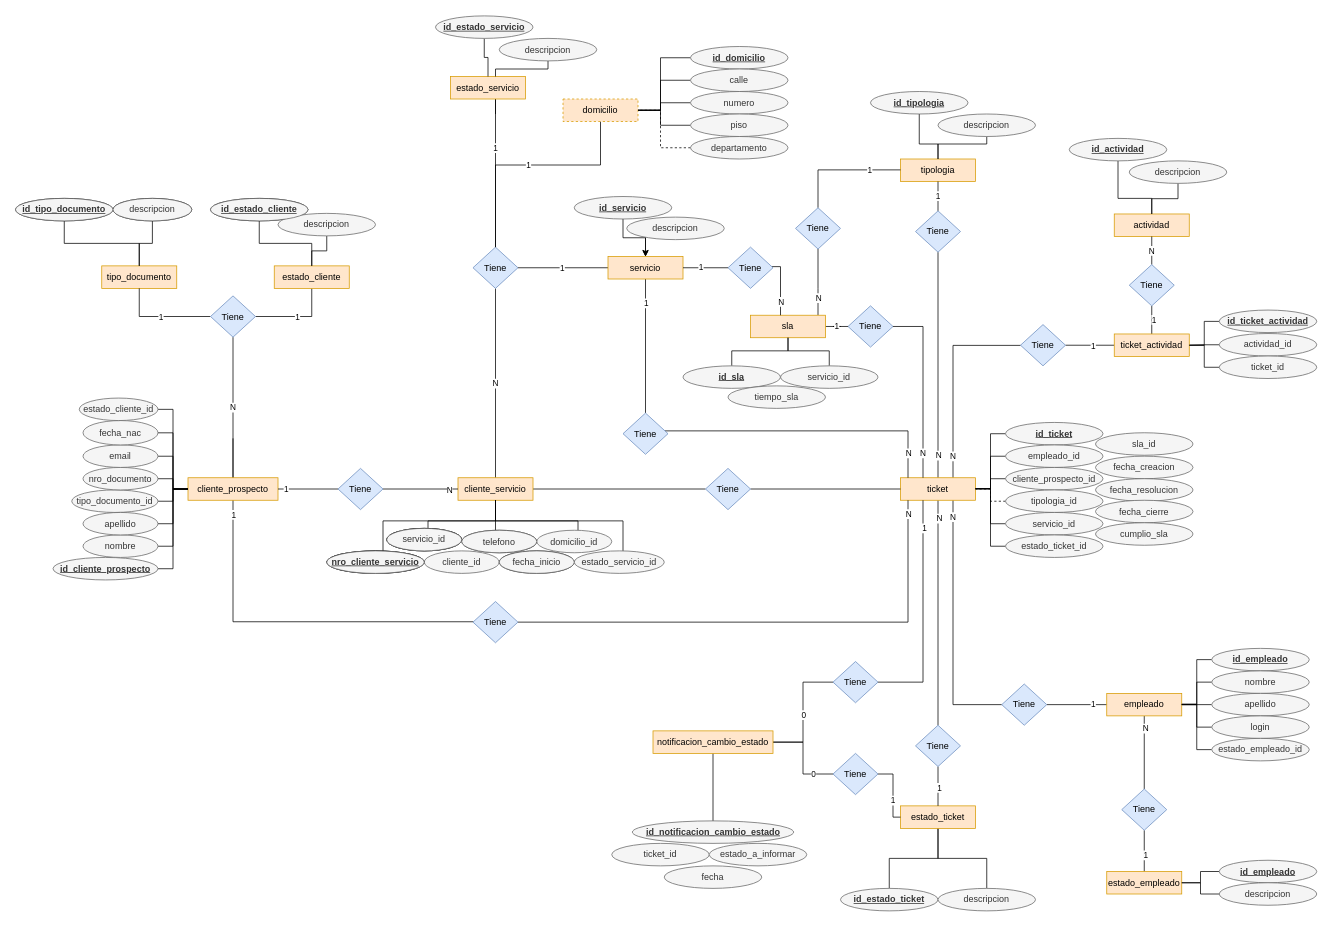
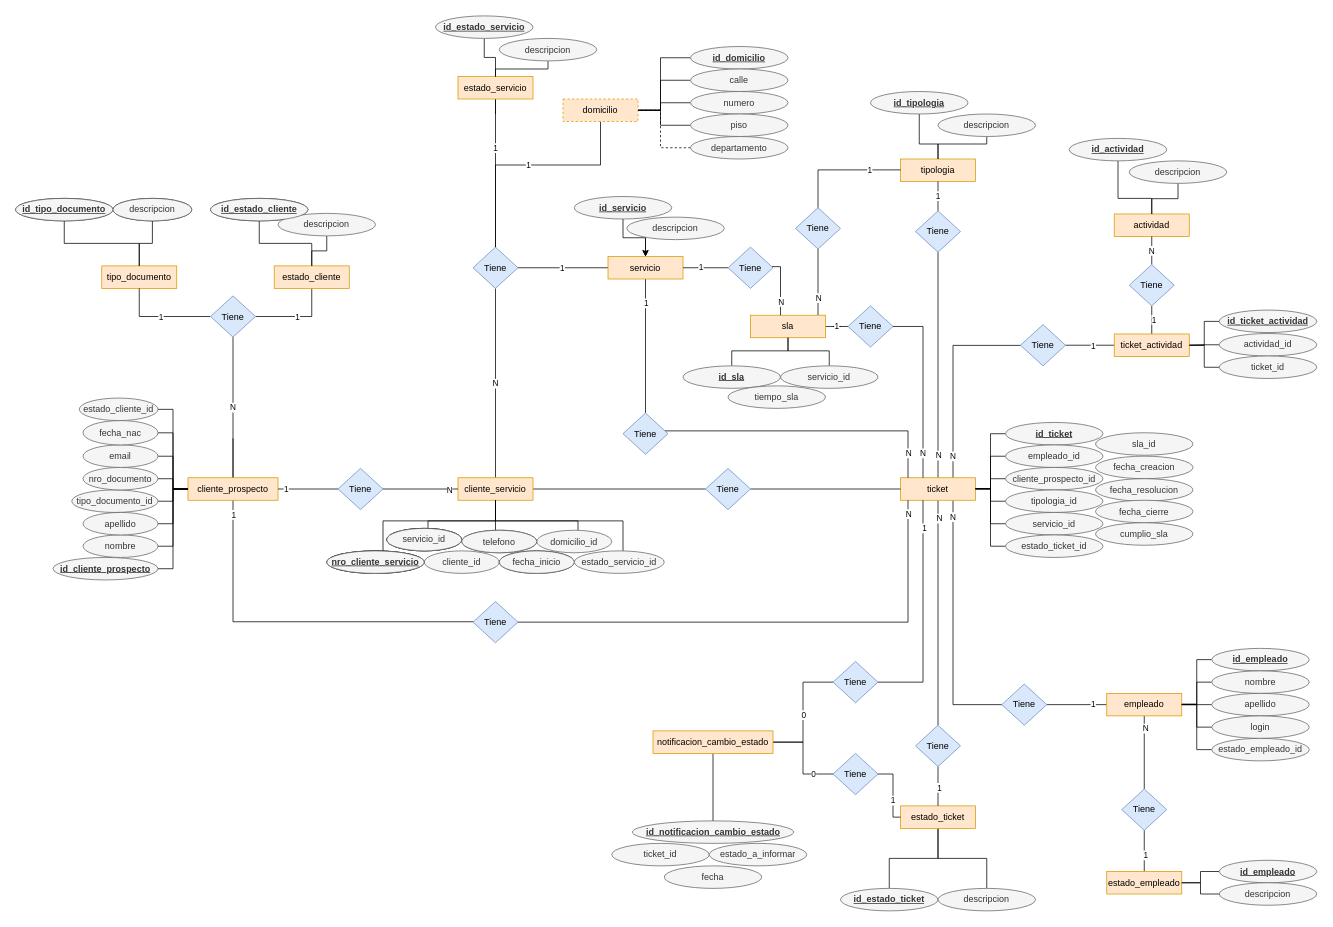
(488, 88) -> (495, 88)
(998, 501) -> (998, 501)
